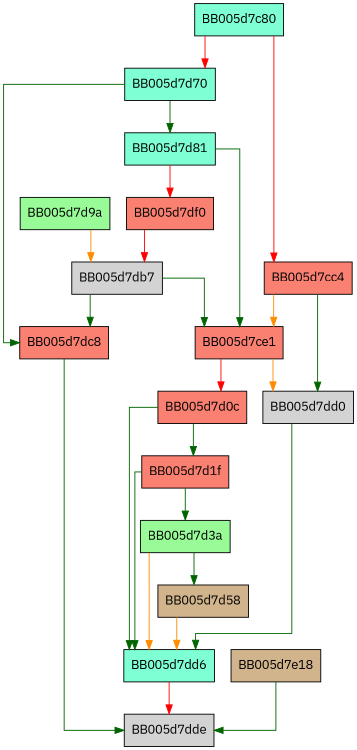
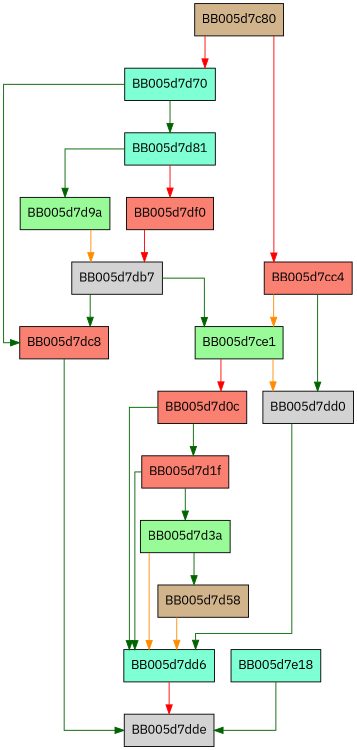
(239, 20) -> (239, 20)
(240, 221) -> (75, 149)
(239, 343) -> (239, 343)
(276, 666) -> (276, 666)
